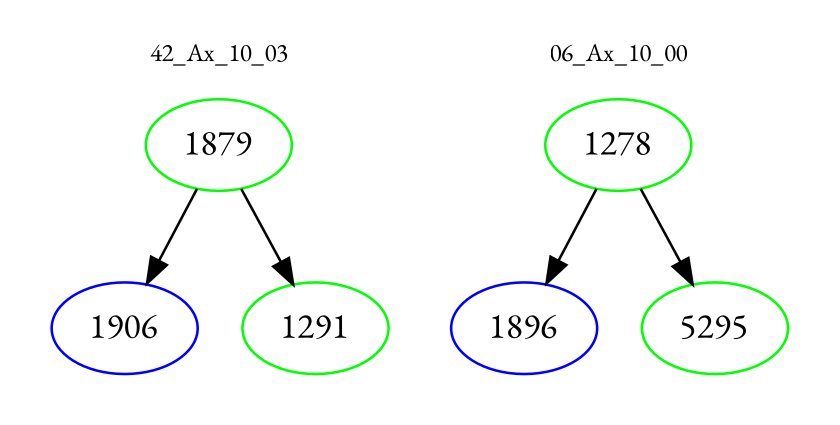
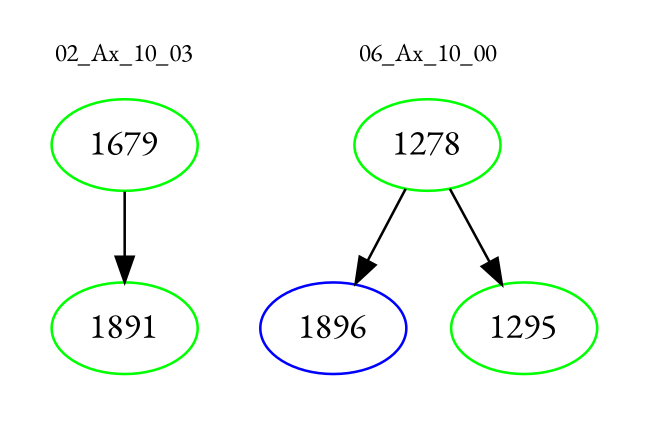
(220, 55) -> (125, 55)
(219, 145) -> (125, 145)
(125, 328) -> none
(316, 328) -> (125, 328)
(715, 328) -> (524, 328)
